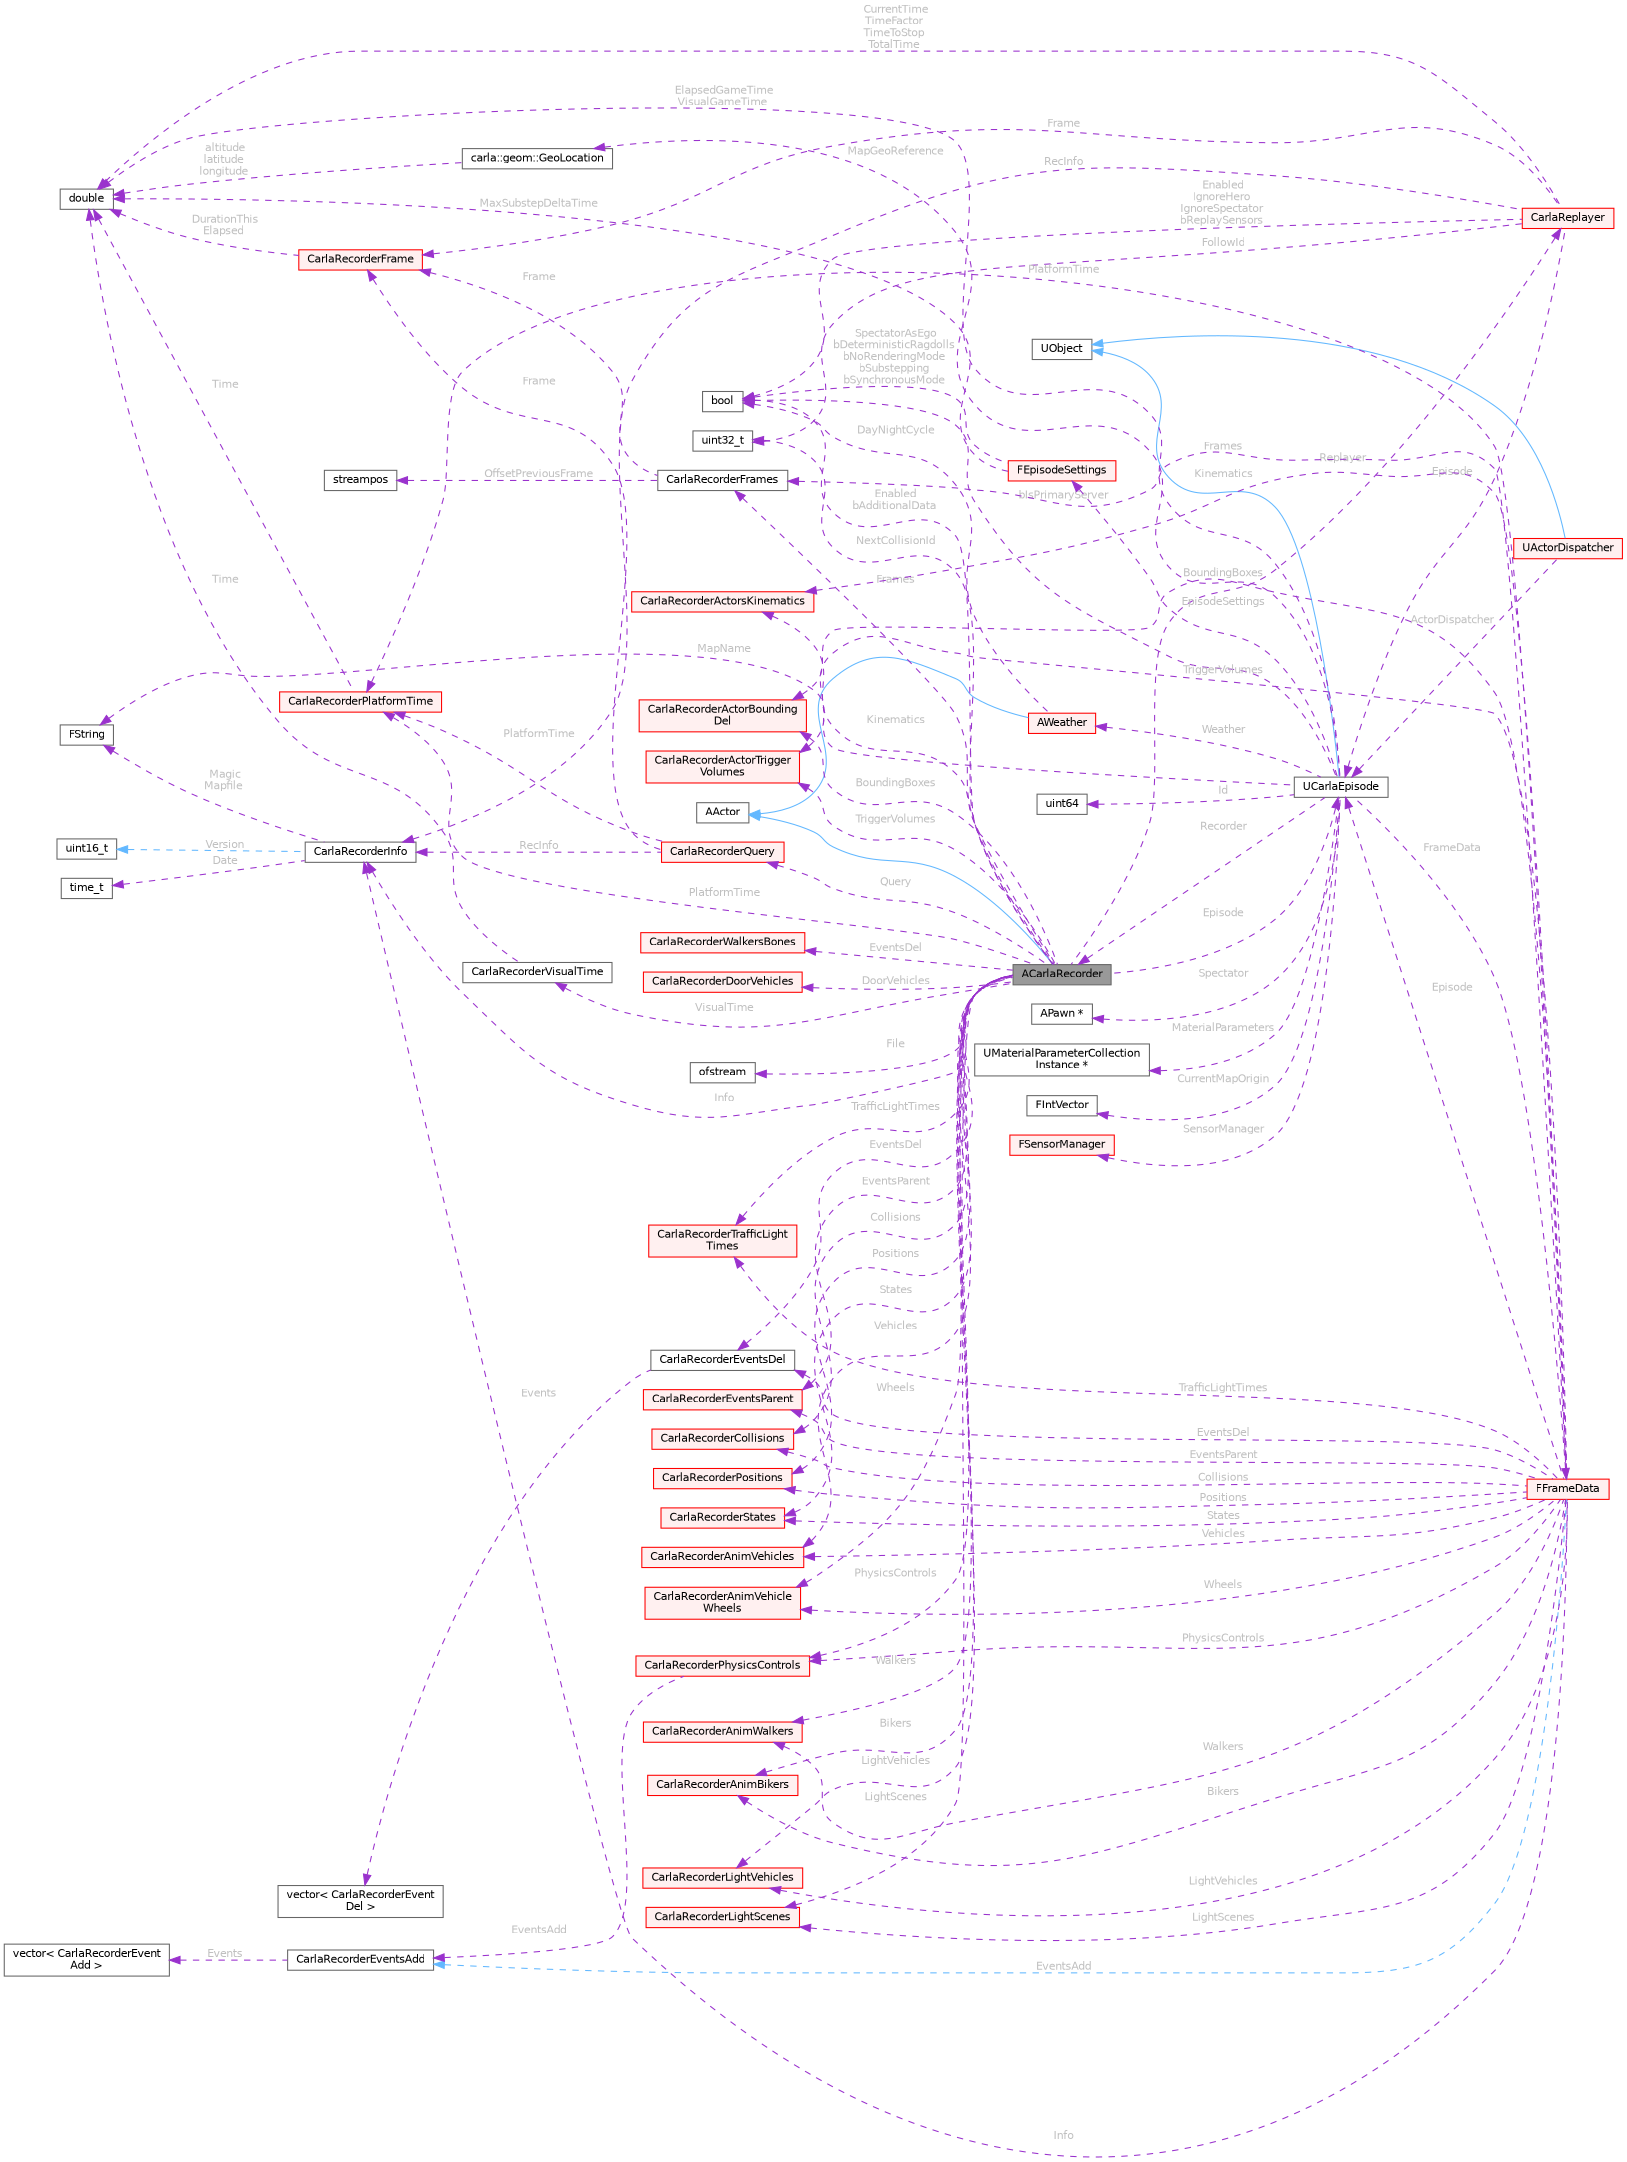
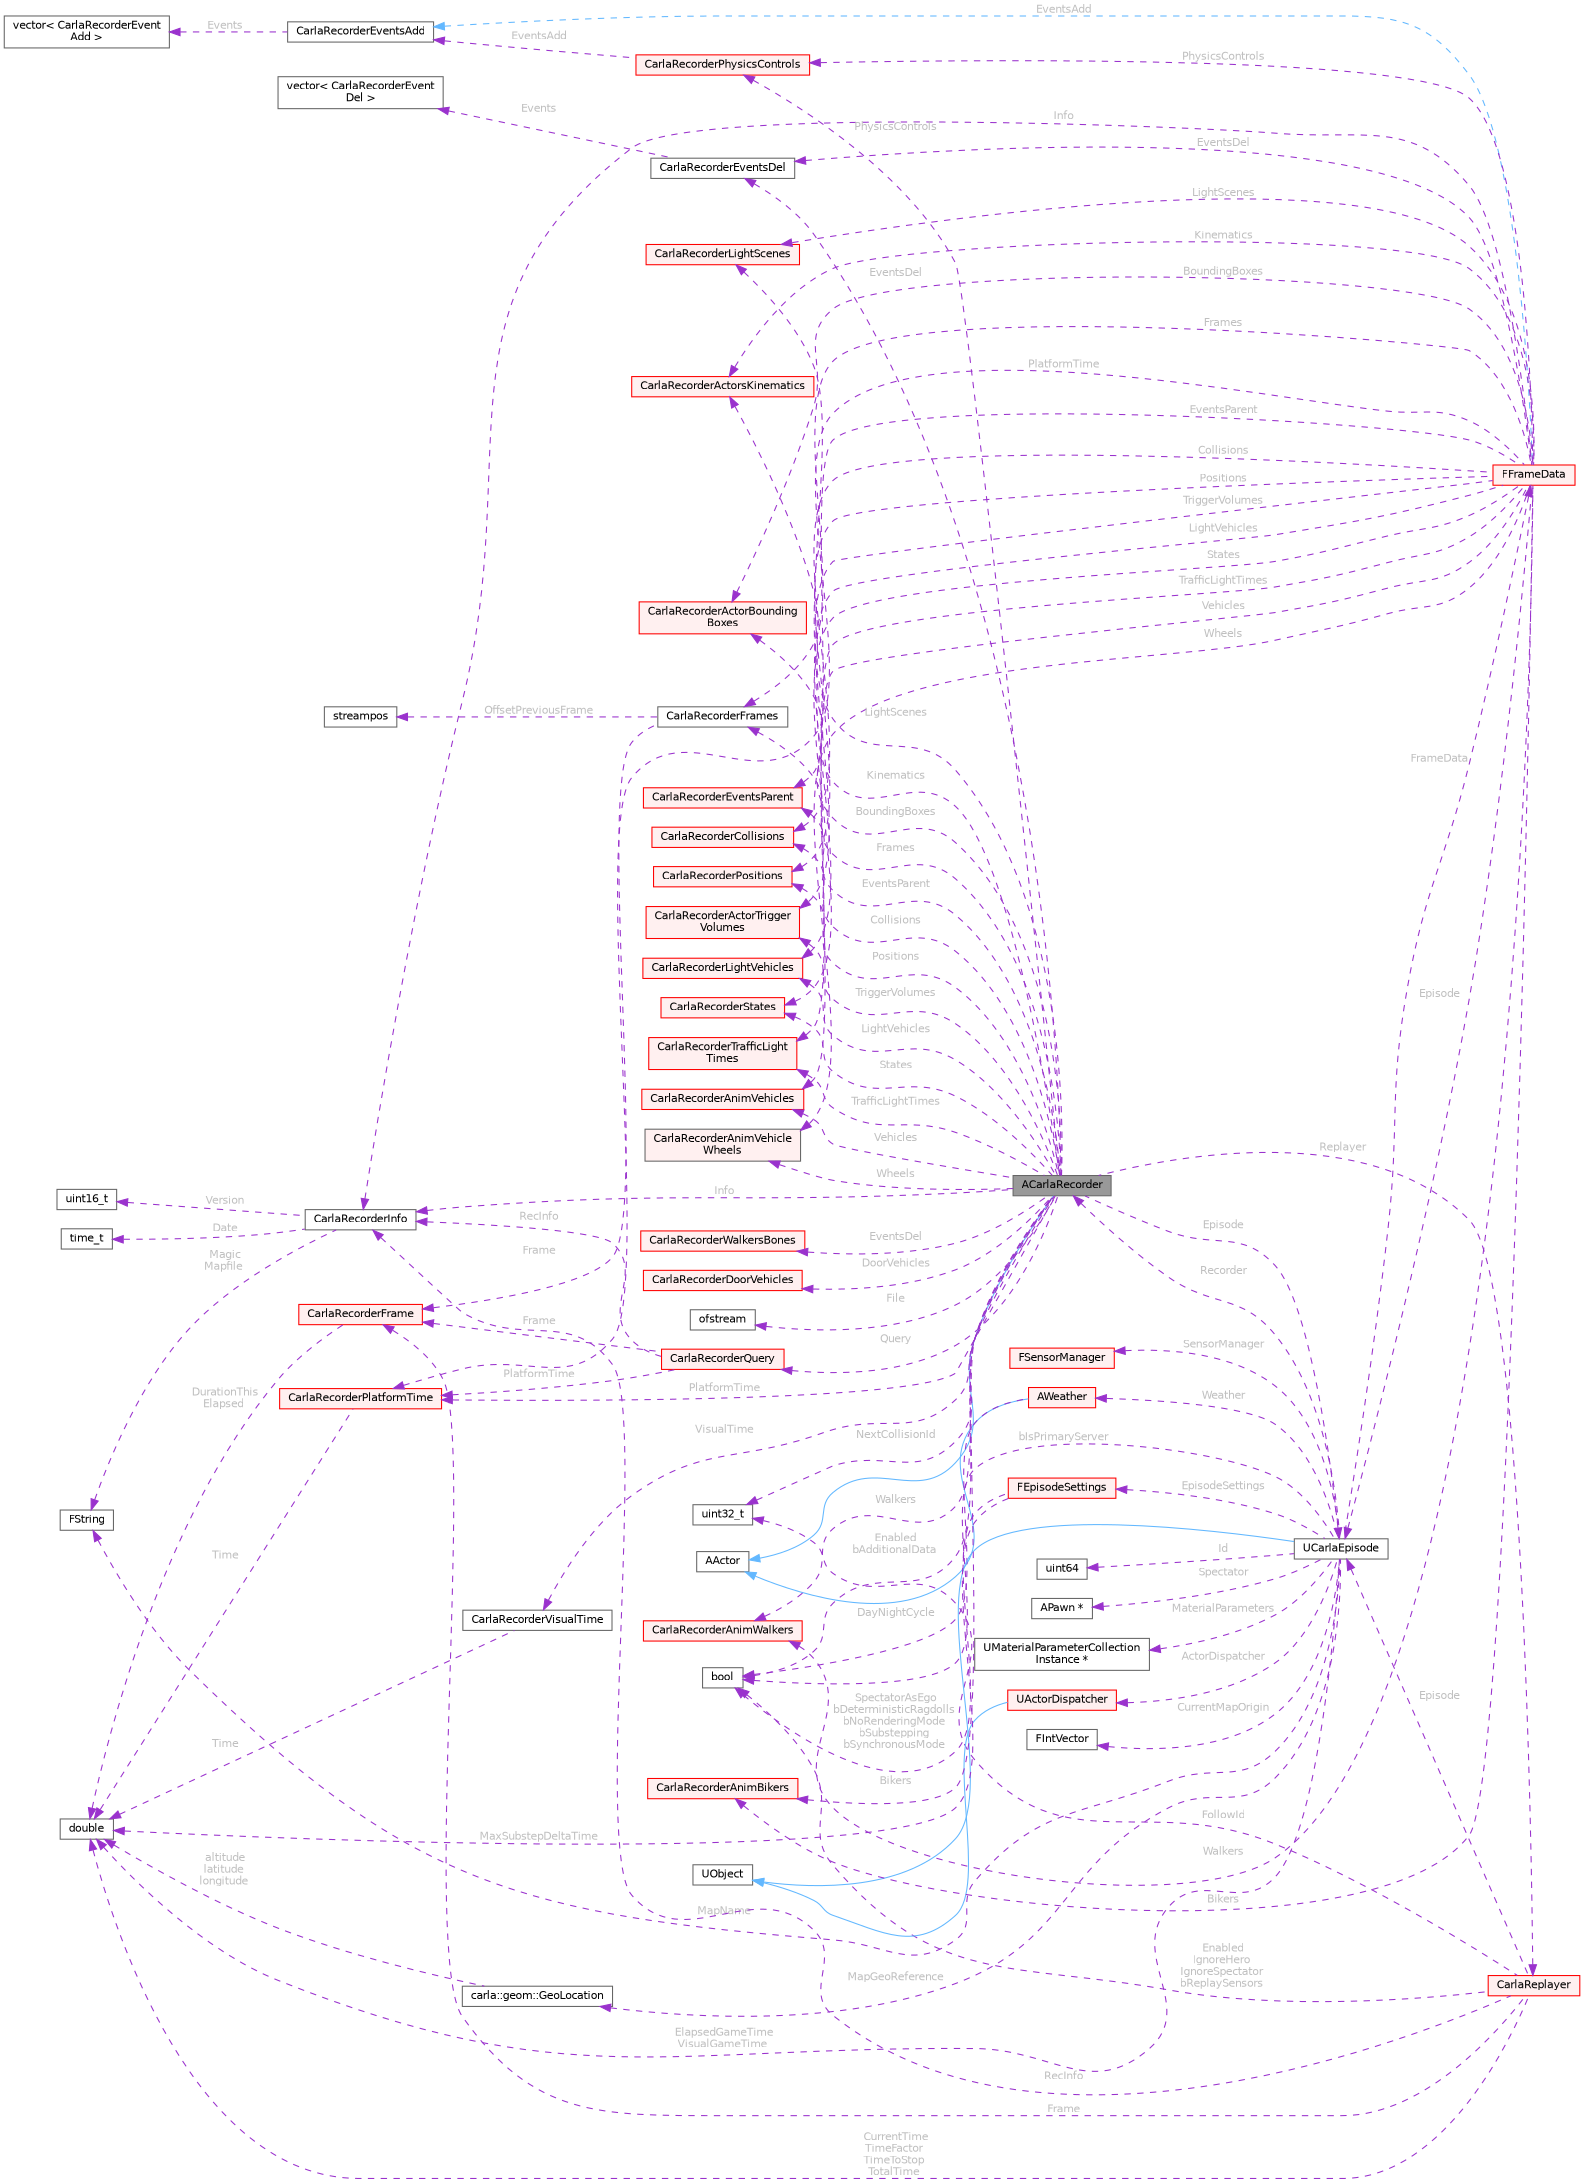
(1458, 664) -> (1262, 1671)
(723, 716) -> (723, 618)
(216, 850) -> (216, 1209)
(723, 1603) -> (723, 1145)
